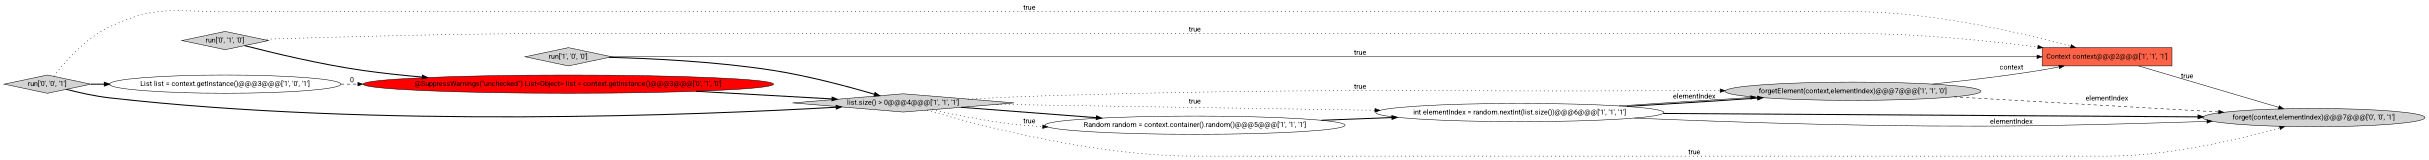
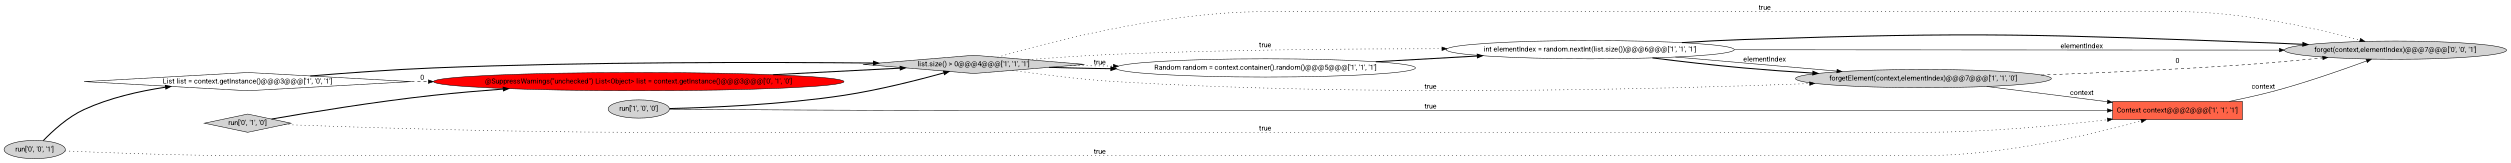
(568, 57) -> (639, 109)
(2187, 76) -> (2263, 87)
(47, 84) -> (35, 150)
(225, 84) -> (248, 82)
(2107, 99) -> (2177, 61)
(451, 116) -> (592, 64)
